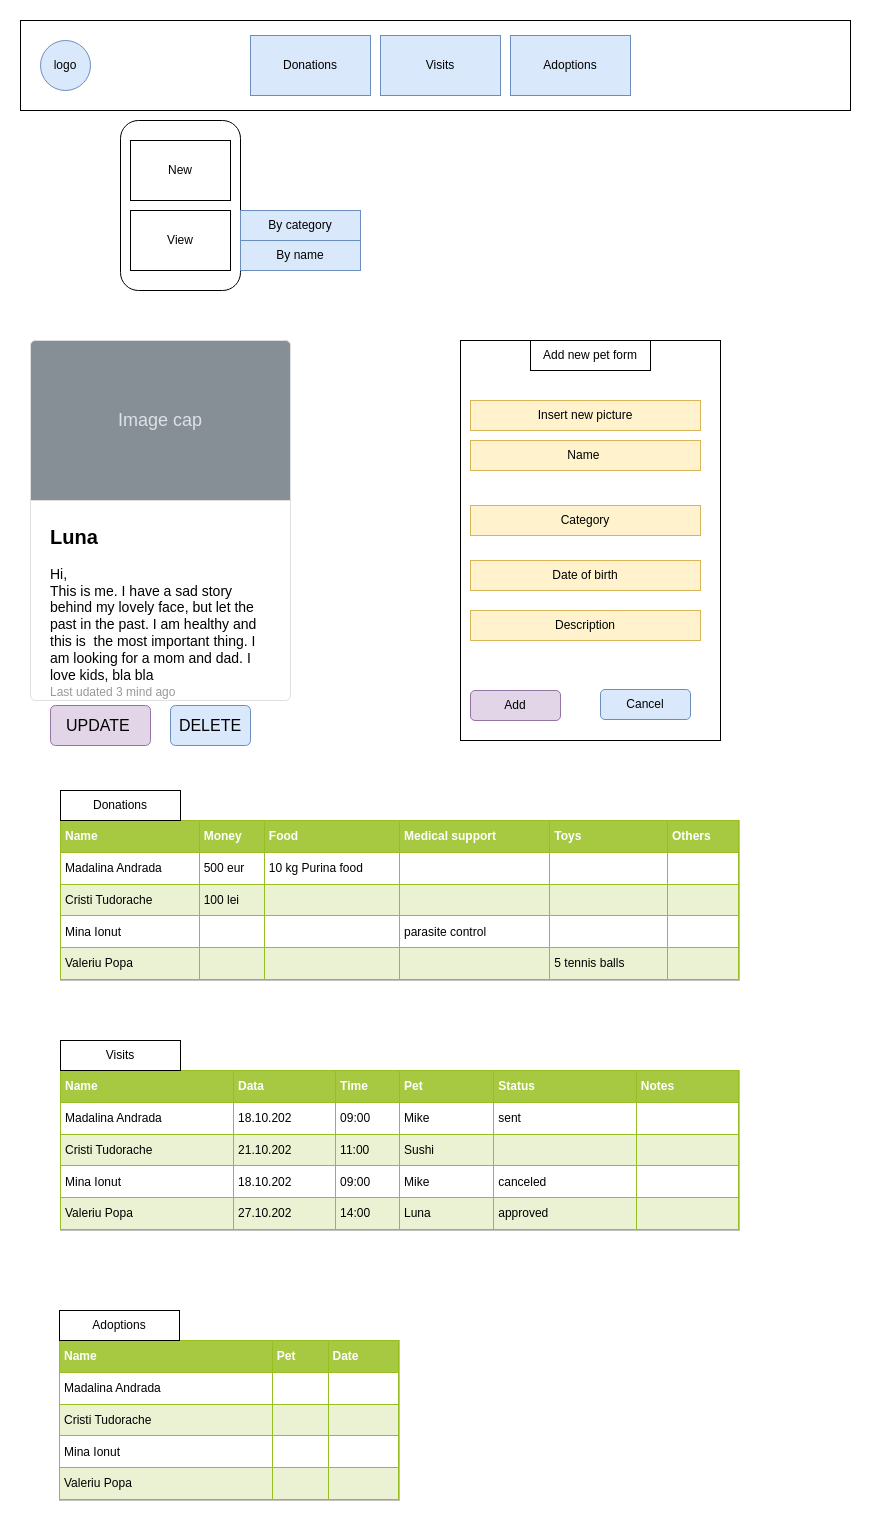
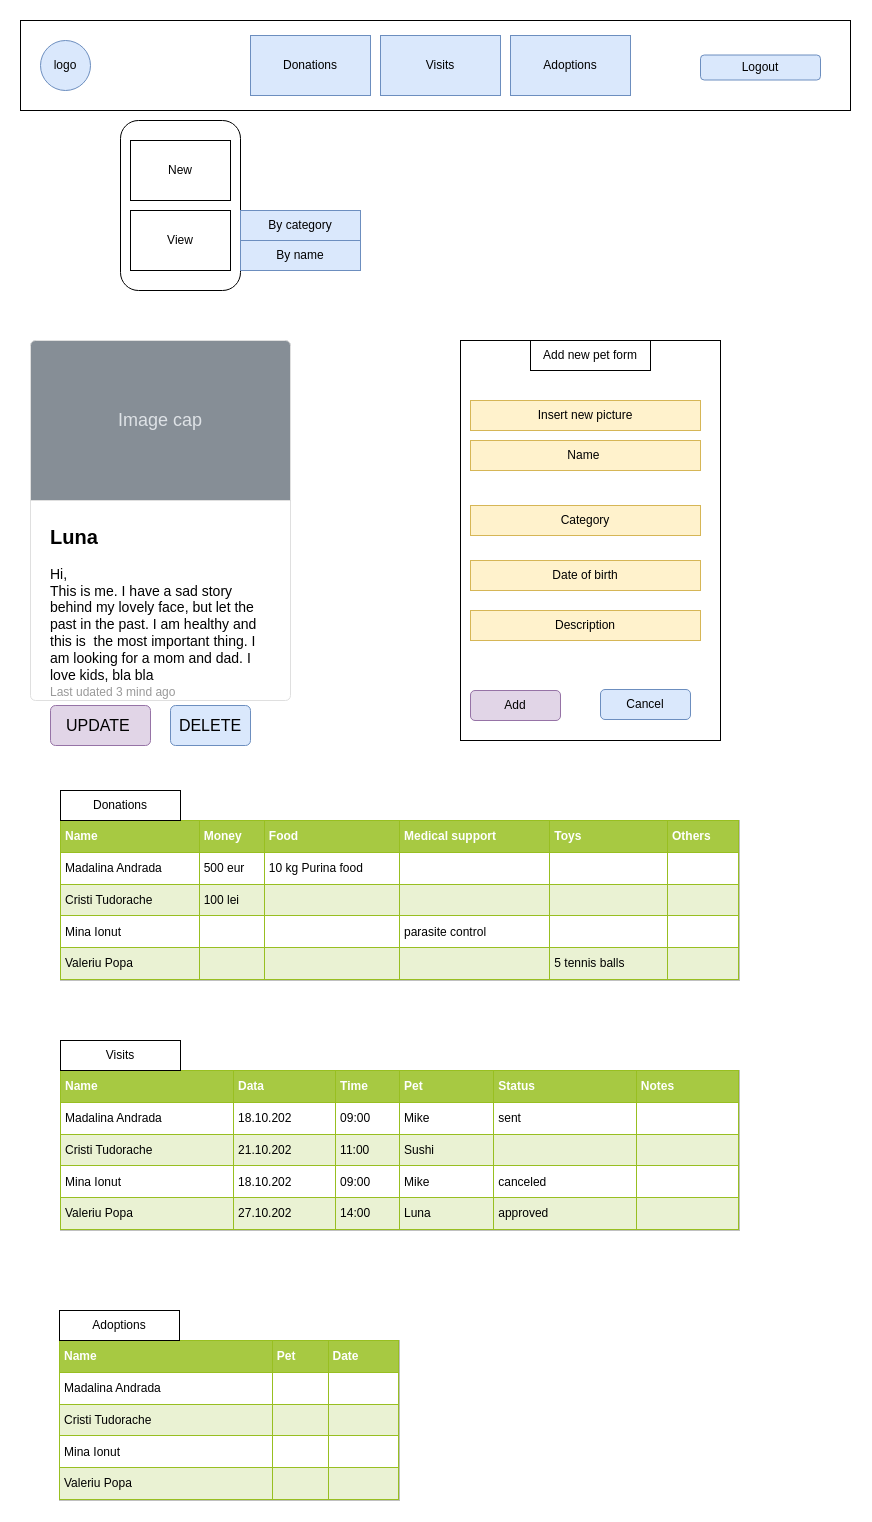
none -> (761, 68)
